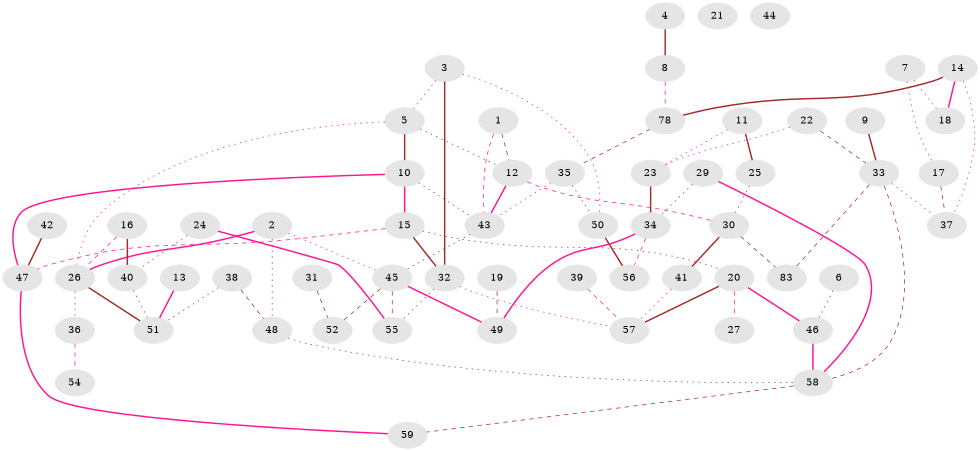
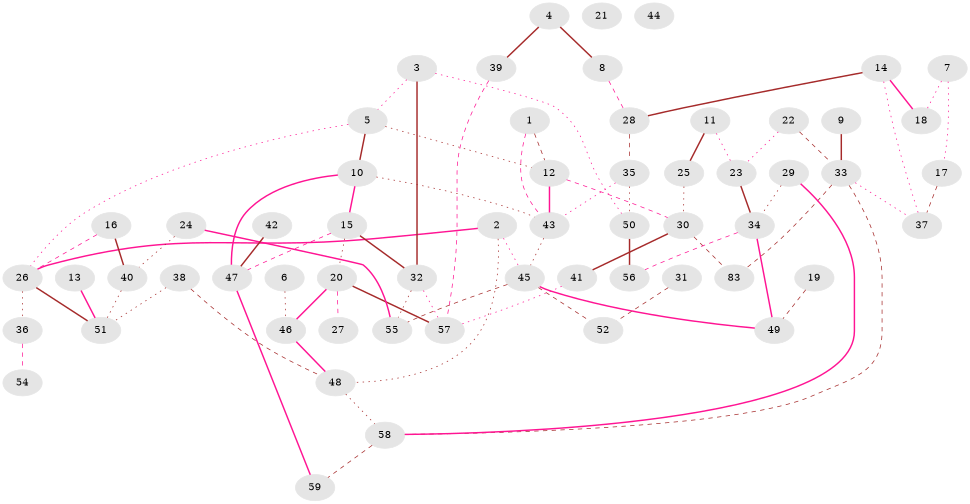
none -> (523, 42)
(665, 121) -> (630, 121)
(813, 357) -> (311, 357)
